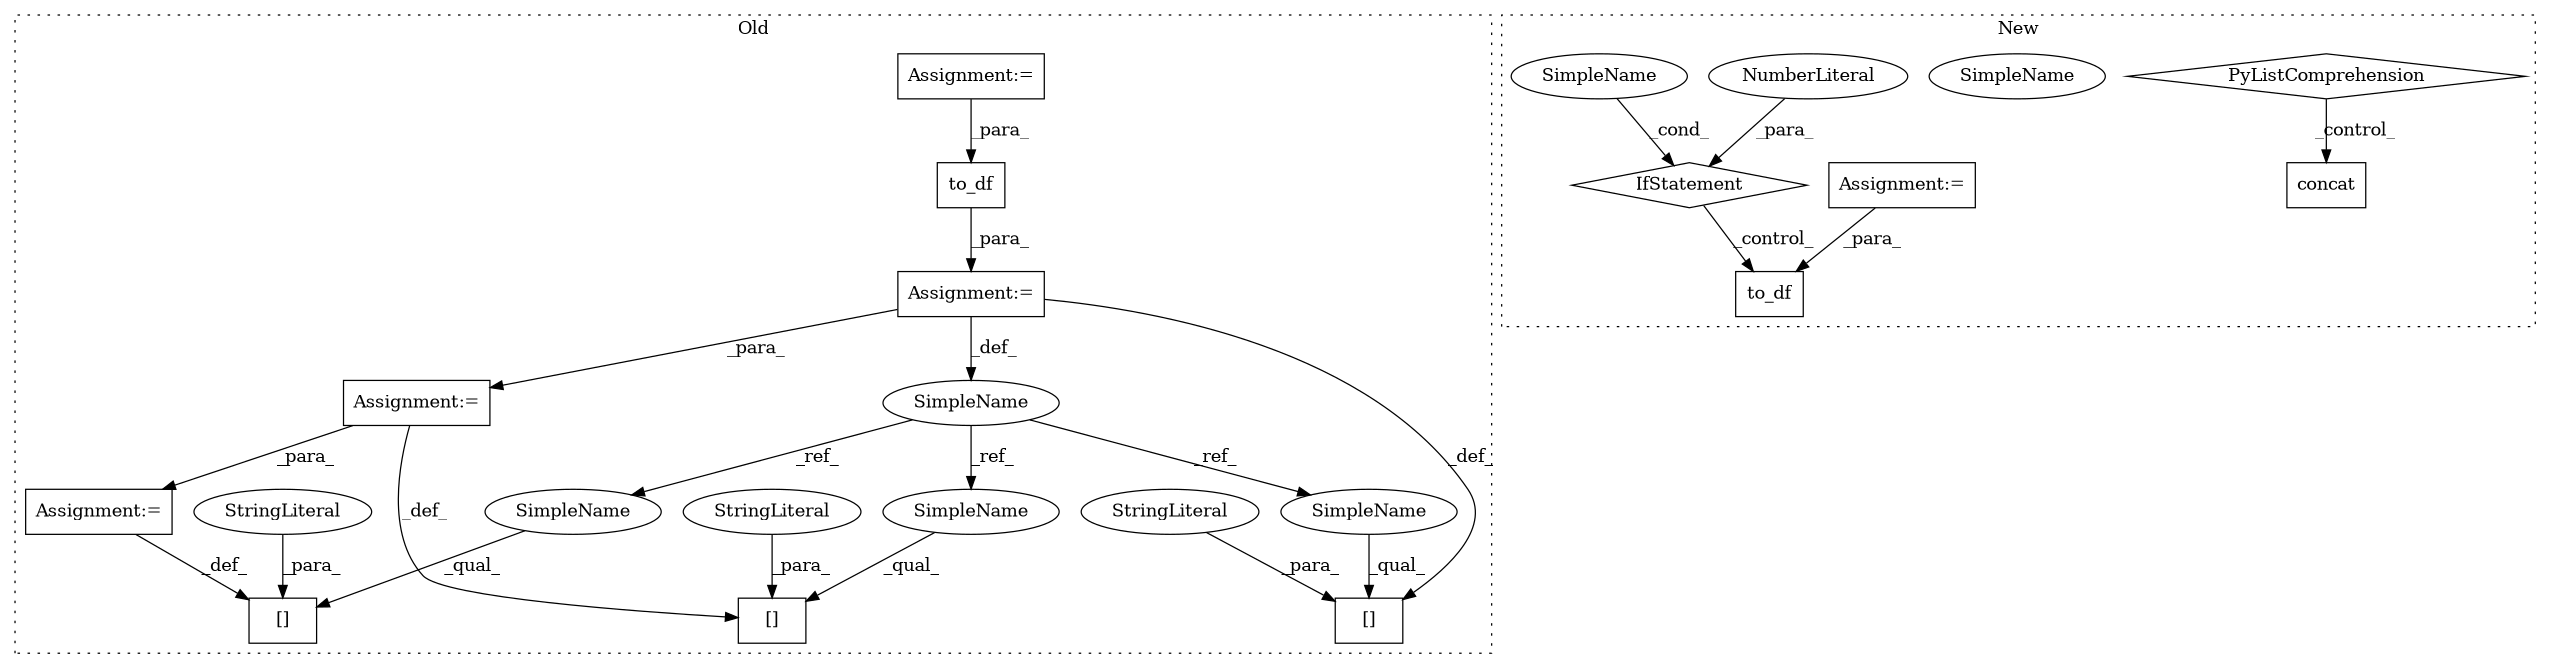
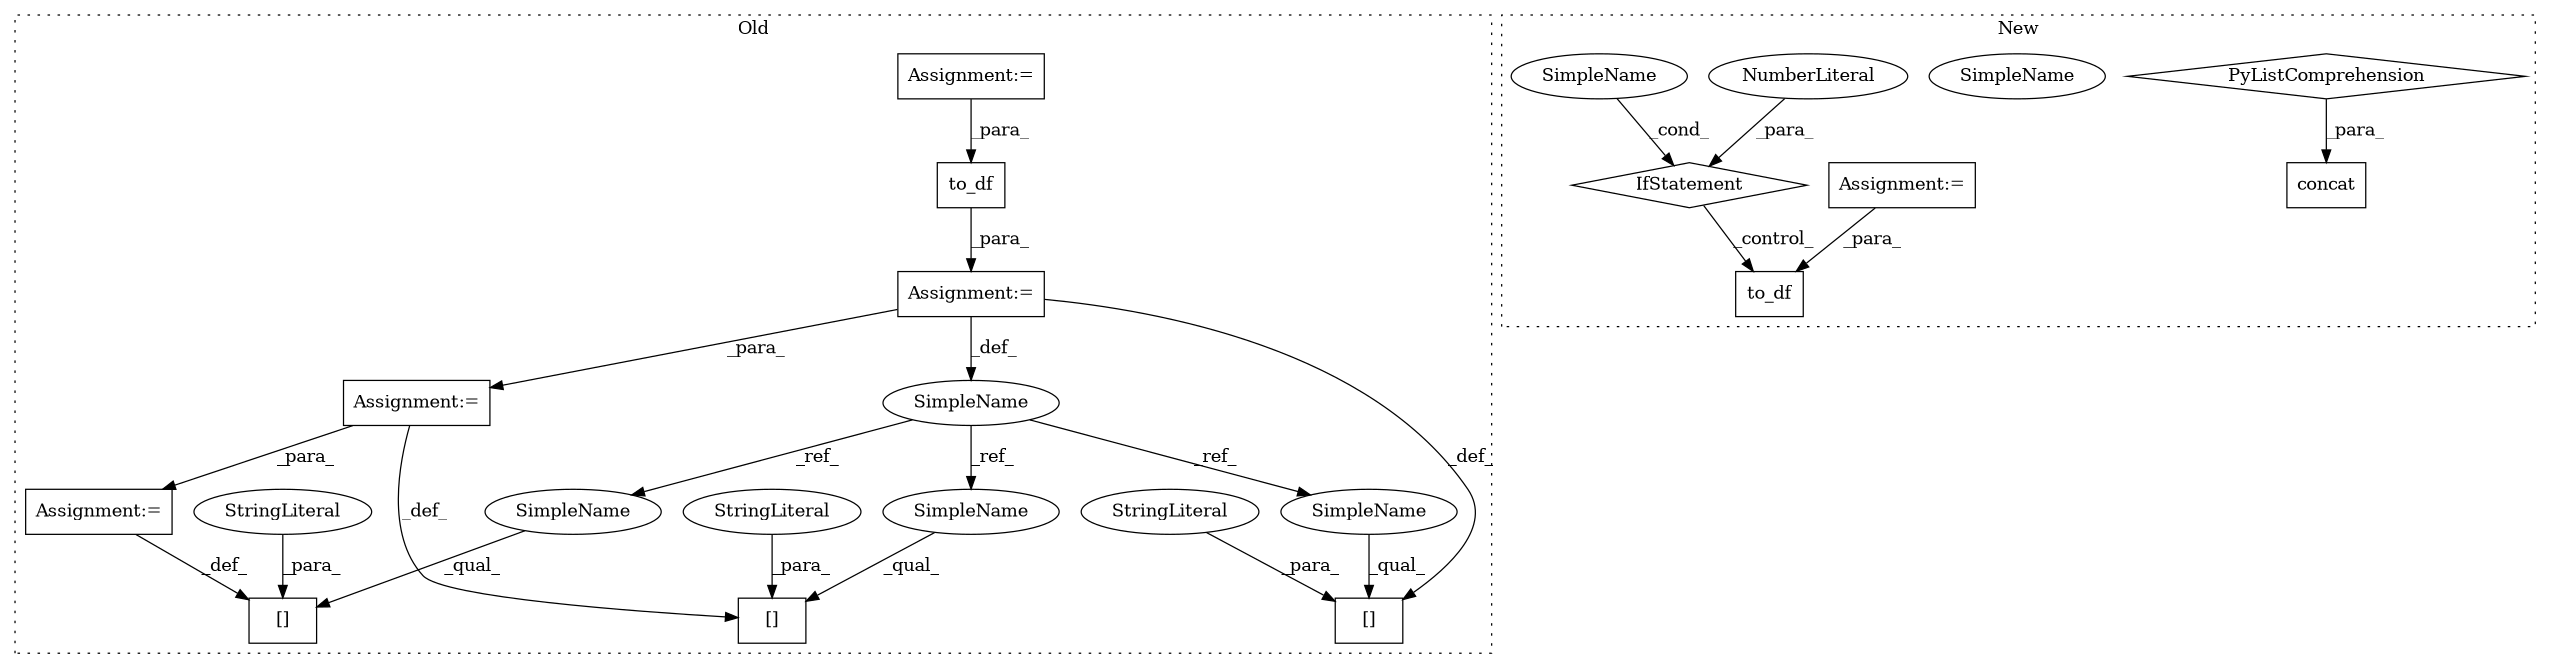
(2355, 131) -> (2355, 131)
